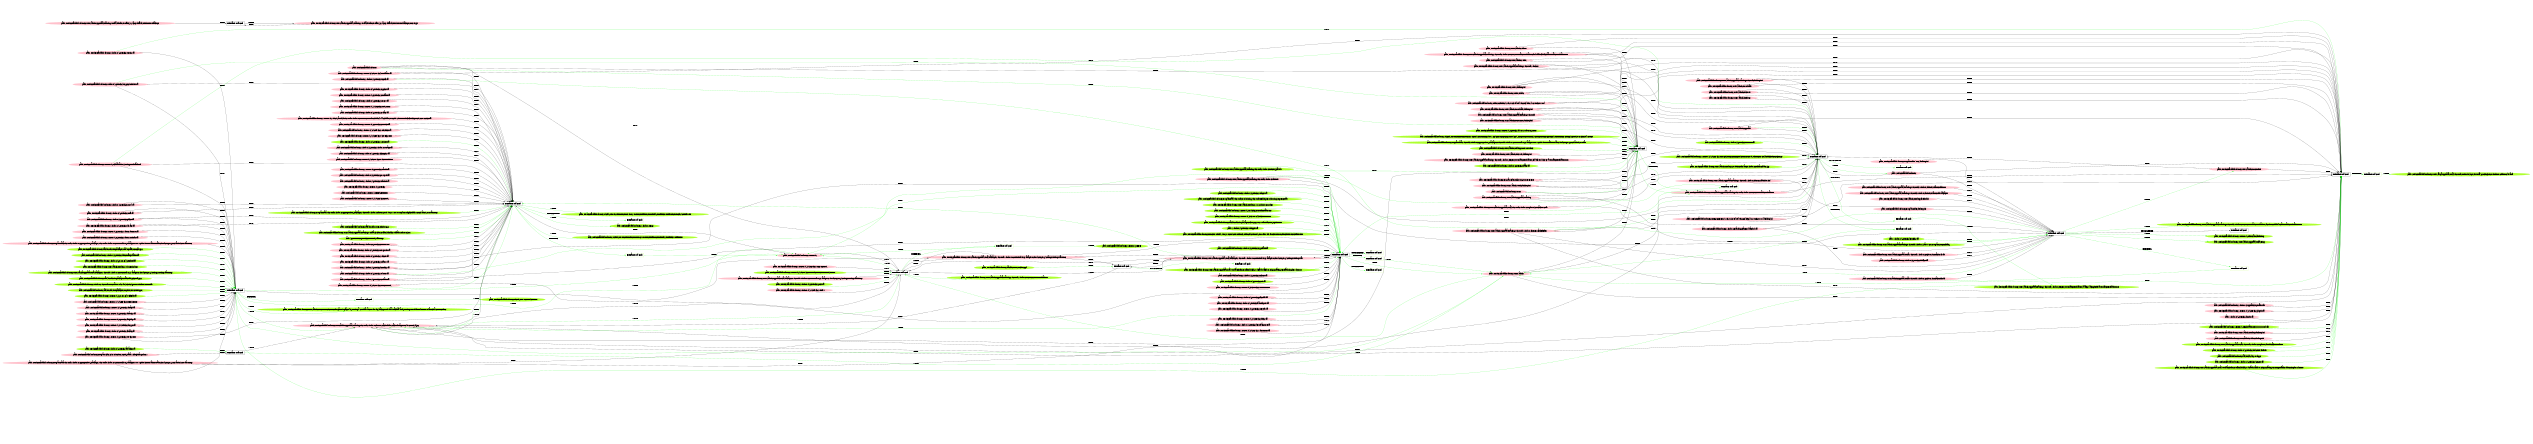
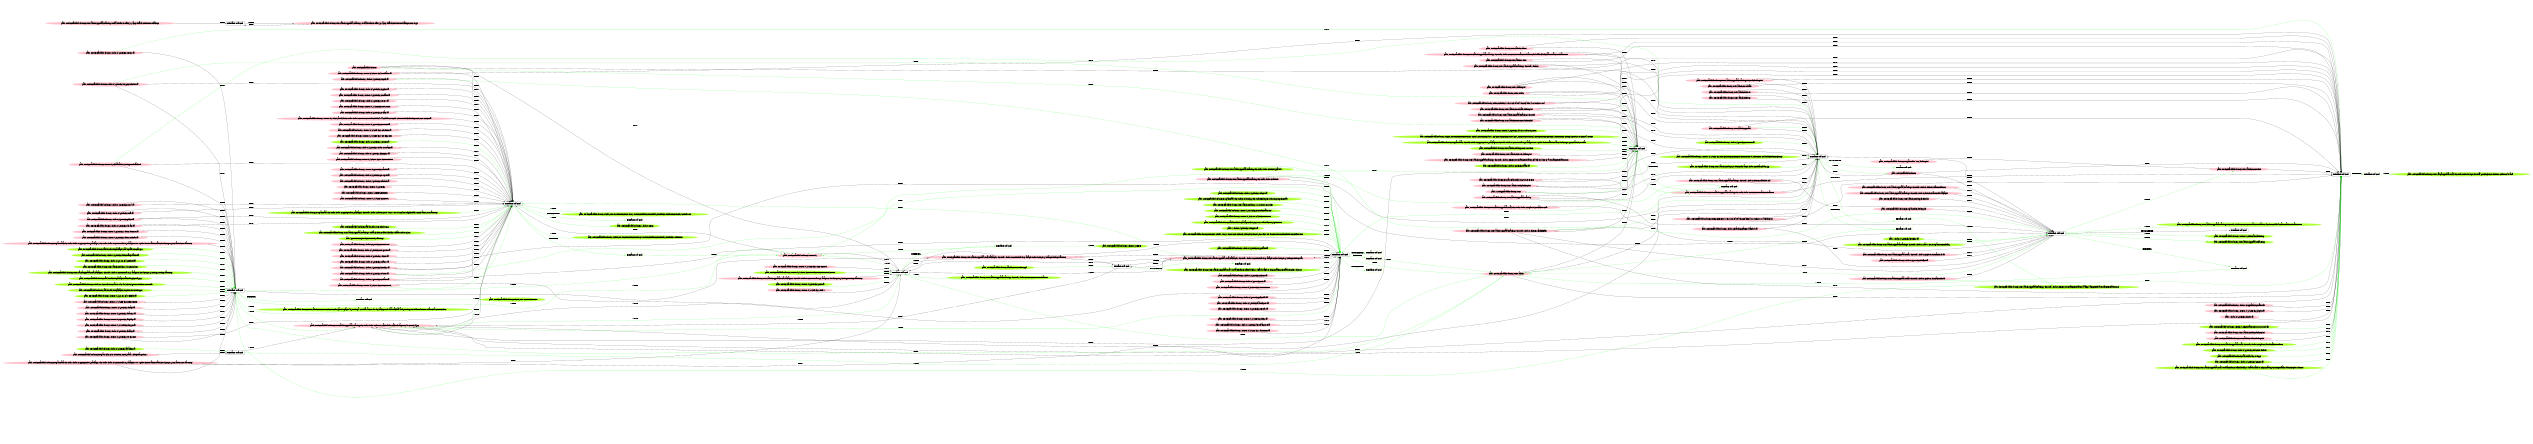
(1506, 192) -> (1506, 192)
(1243, 282) -> (1243, 282)
